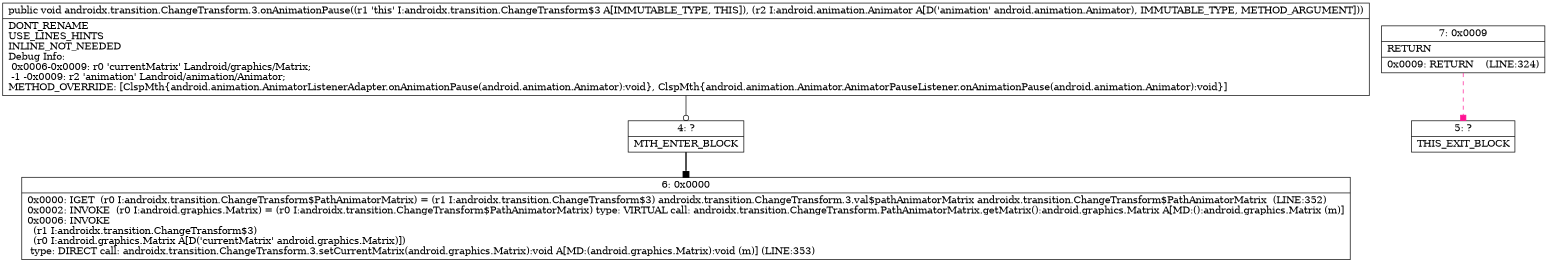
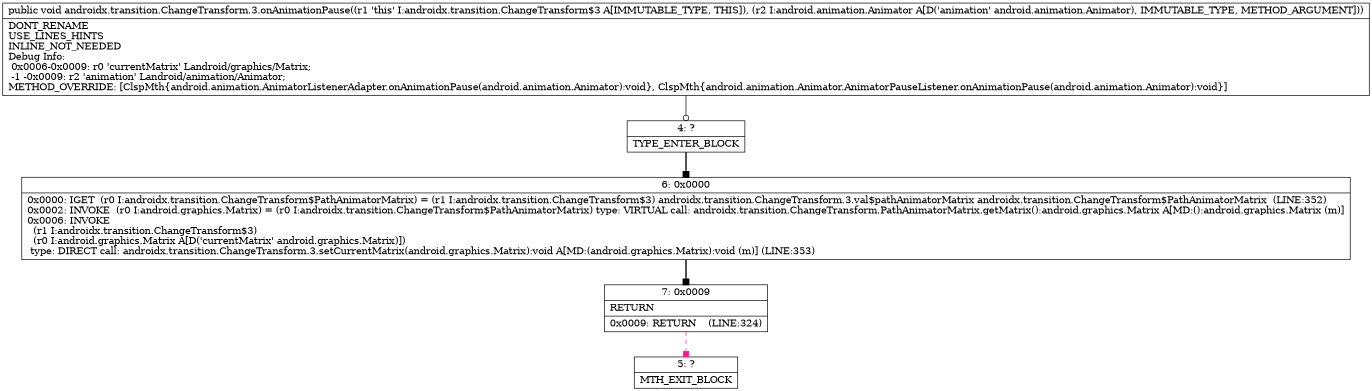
(686, 144) -> (686, 144)
(1463, 144) -> (686, 380)
none -> (686, 269)
